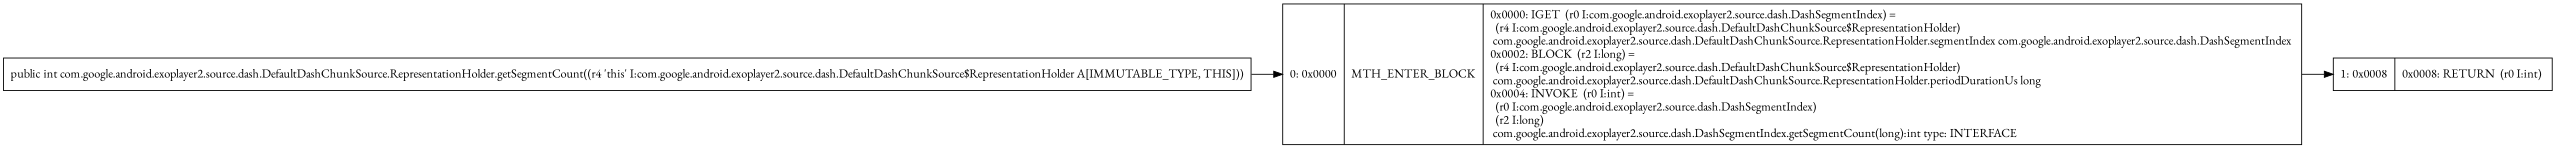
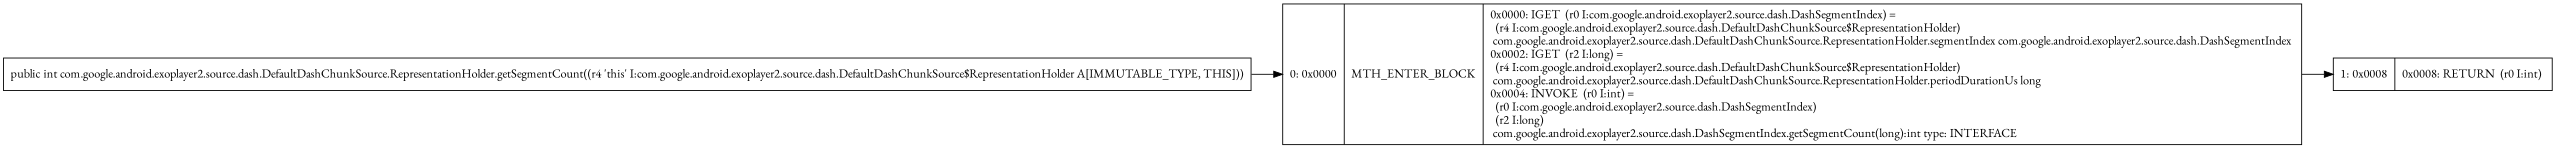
(1564, 54) -> (1558, 54)
